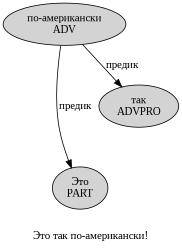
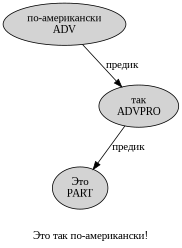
(57, 104) -> (111, 145)
